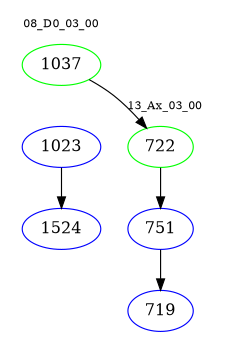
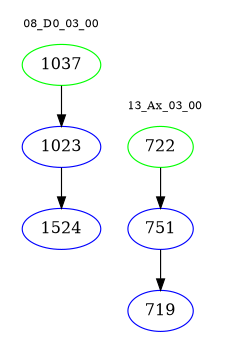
(126, 106) -> (62, 100)
